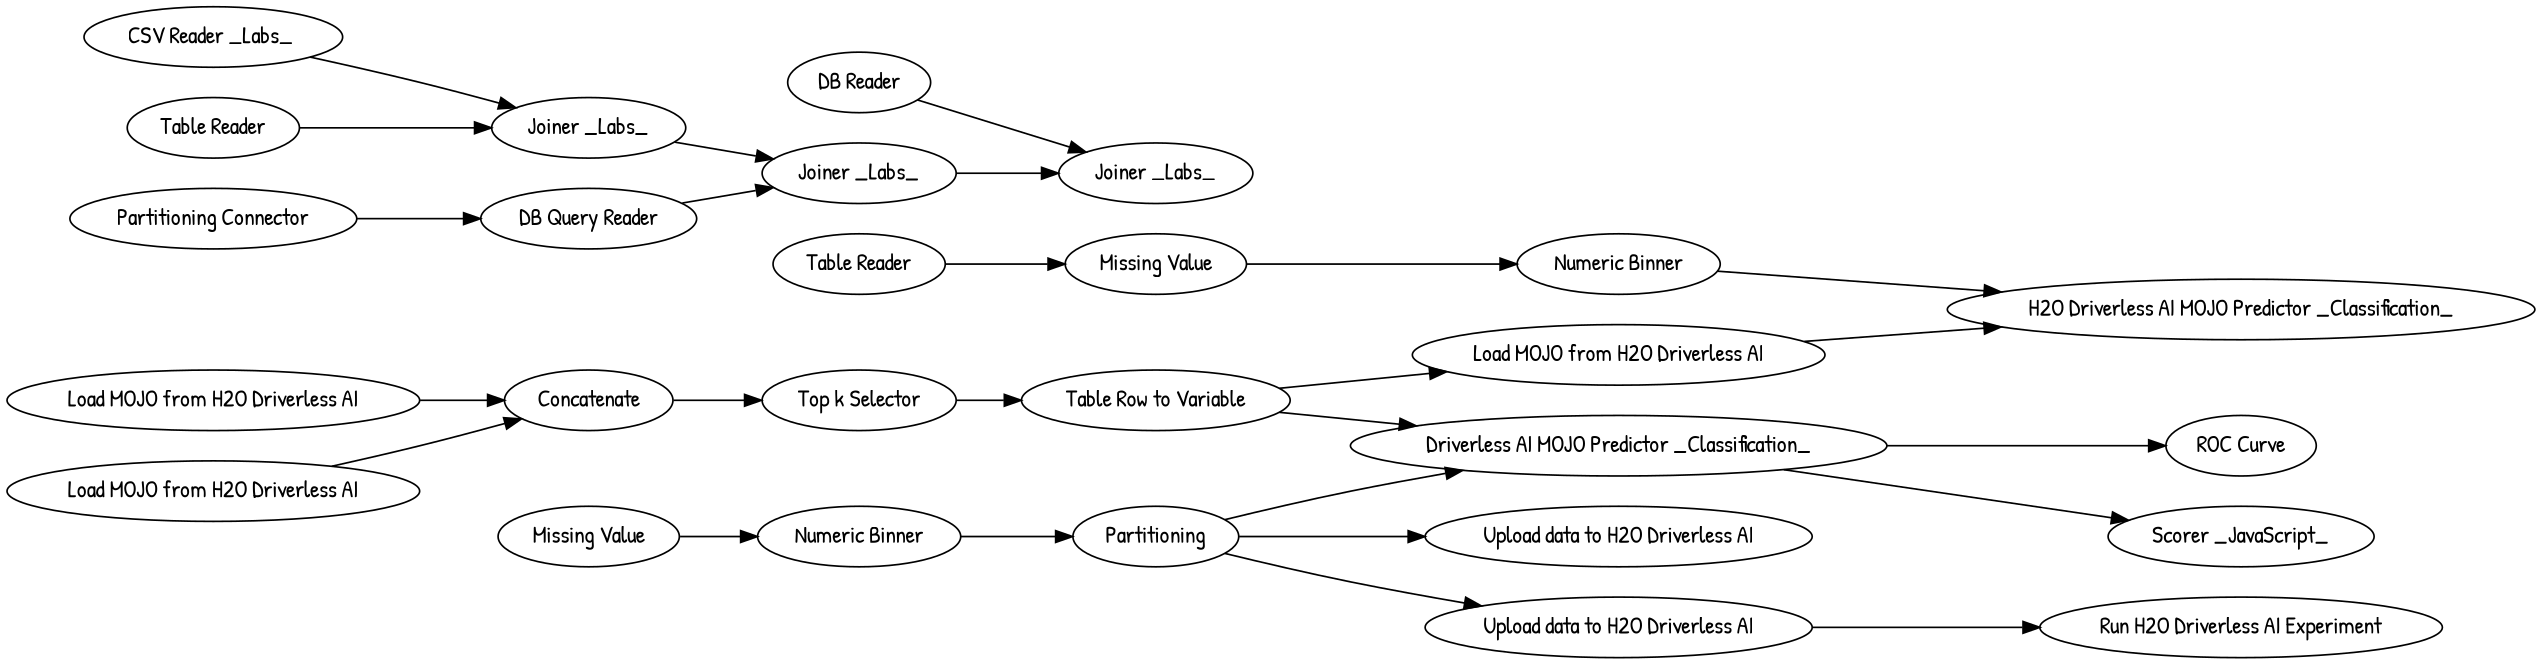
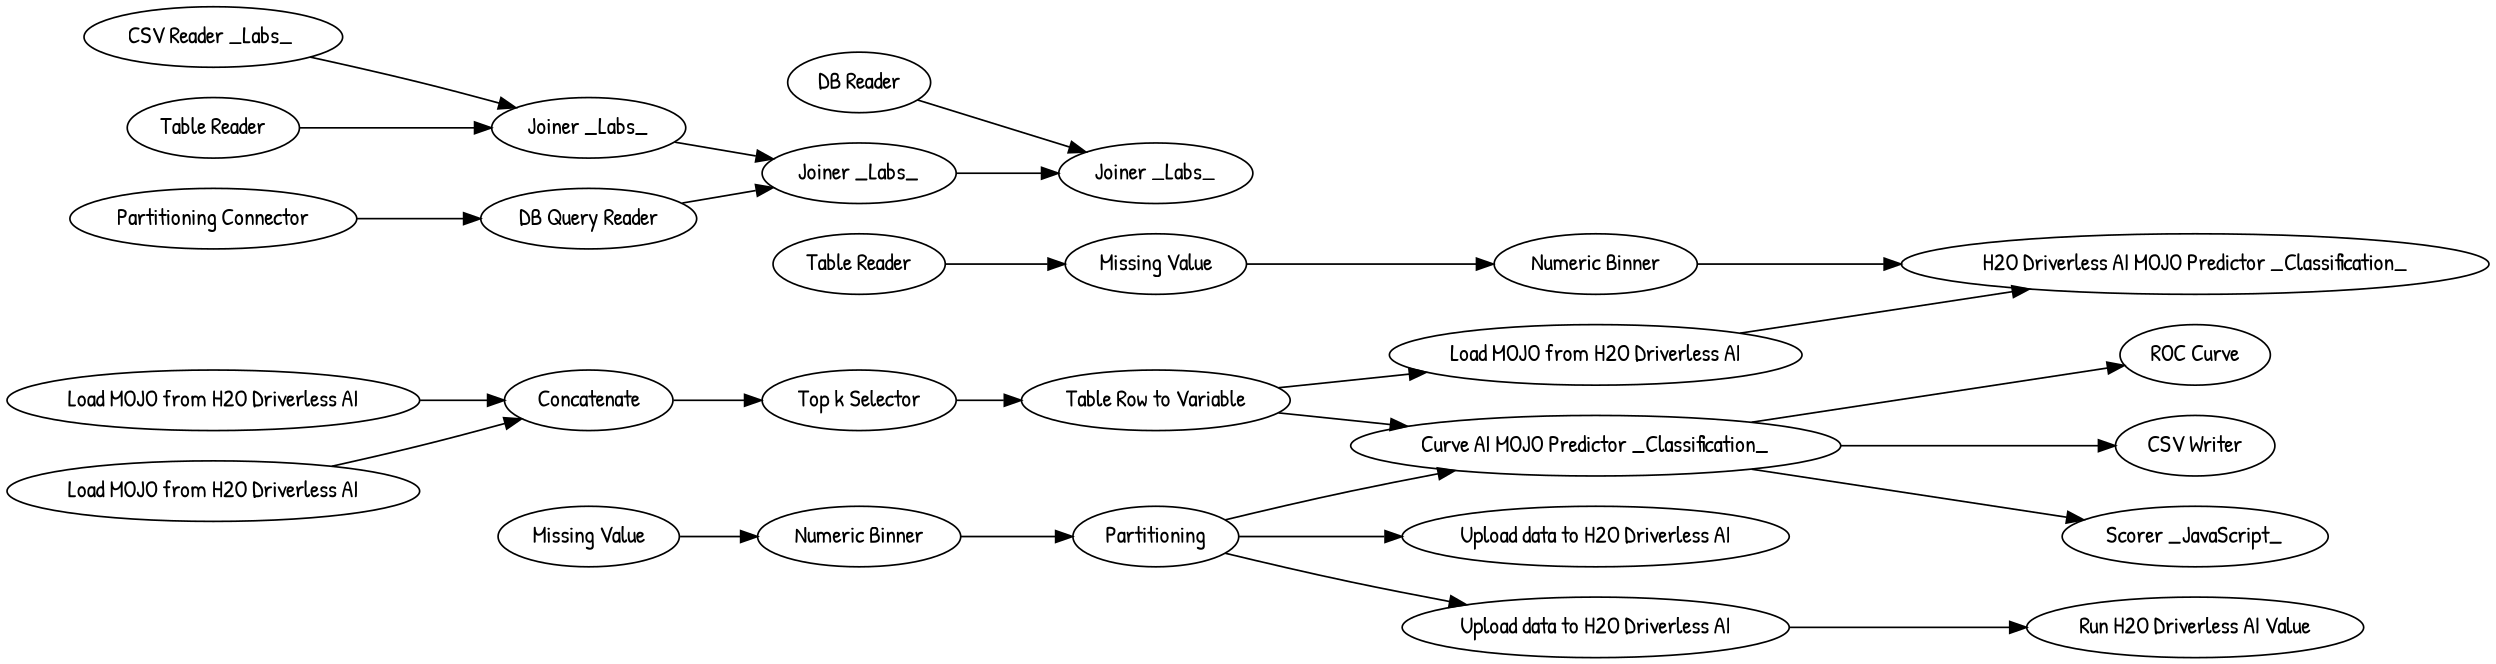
(1619, 446) -> (1596, 446)
none -> (2195, 446)
(2241, 627) -> (2195, 627)
